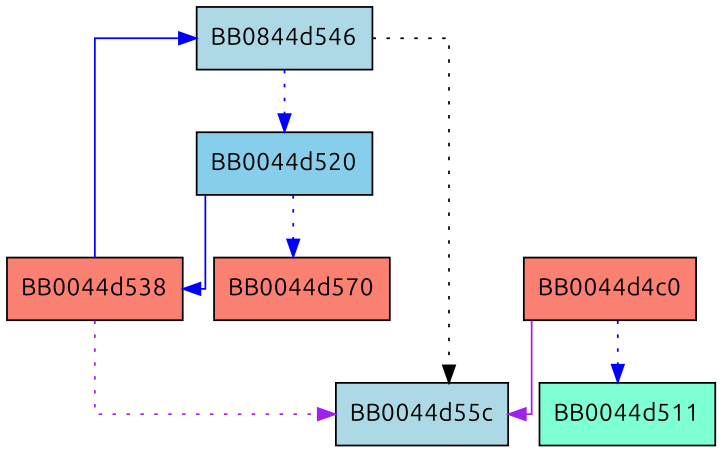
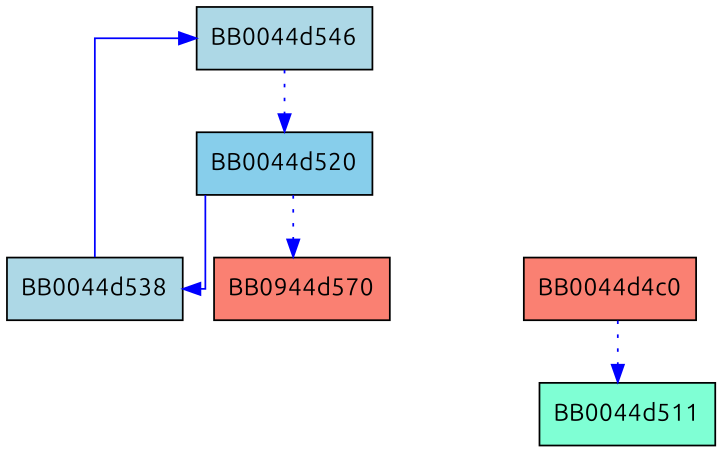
(285, 38) -> (285, 38)
(95, 289) -> (95, 289)
(302, 289) -> (302, 289)
(422, 414) -> none
